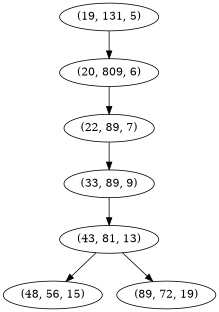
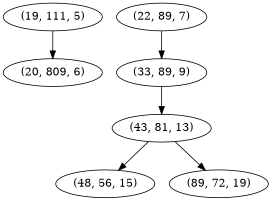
(109, 17) -> (53, 17)
(109, 97) -> none
